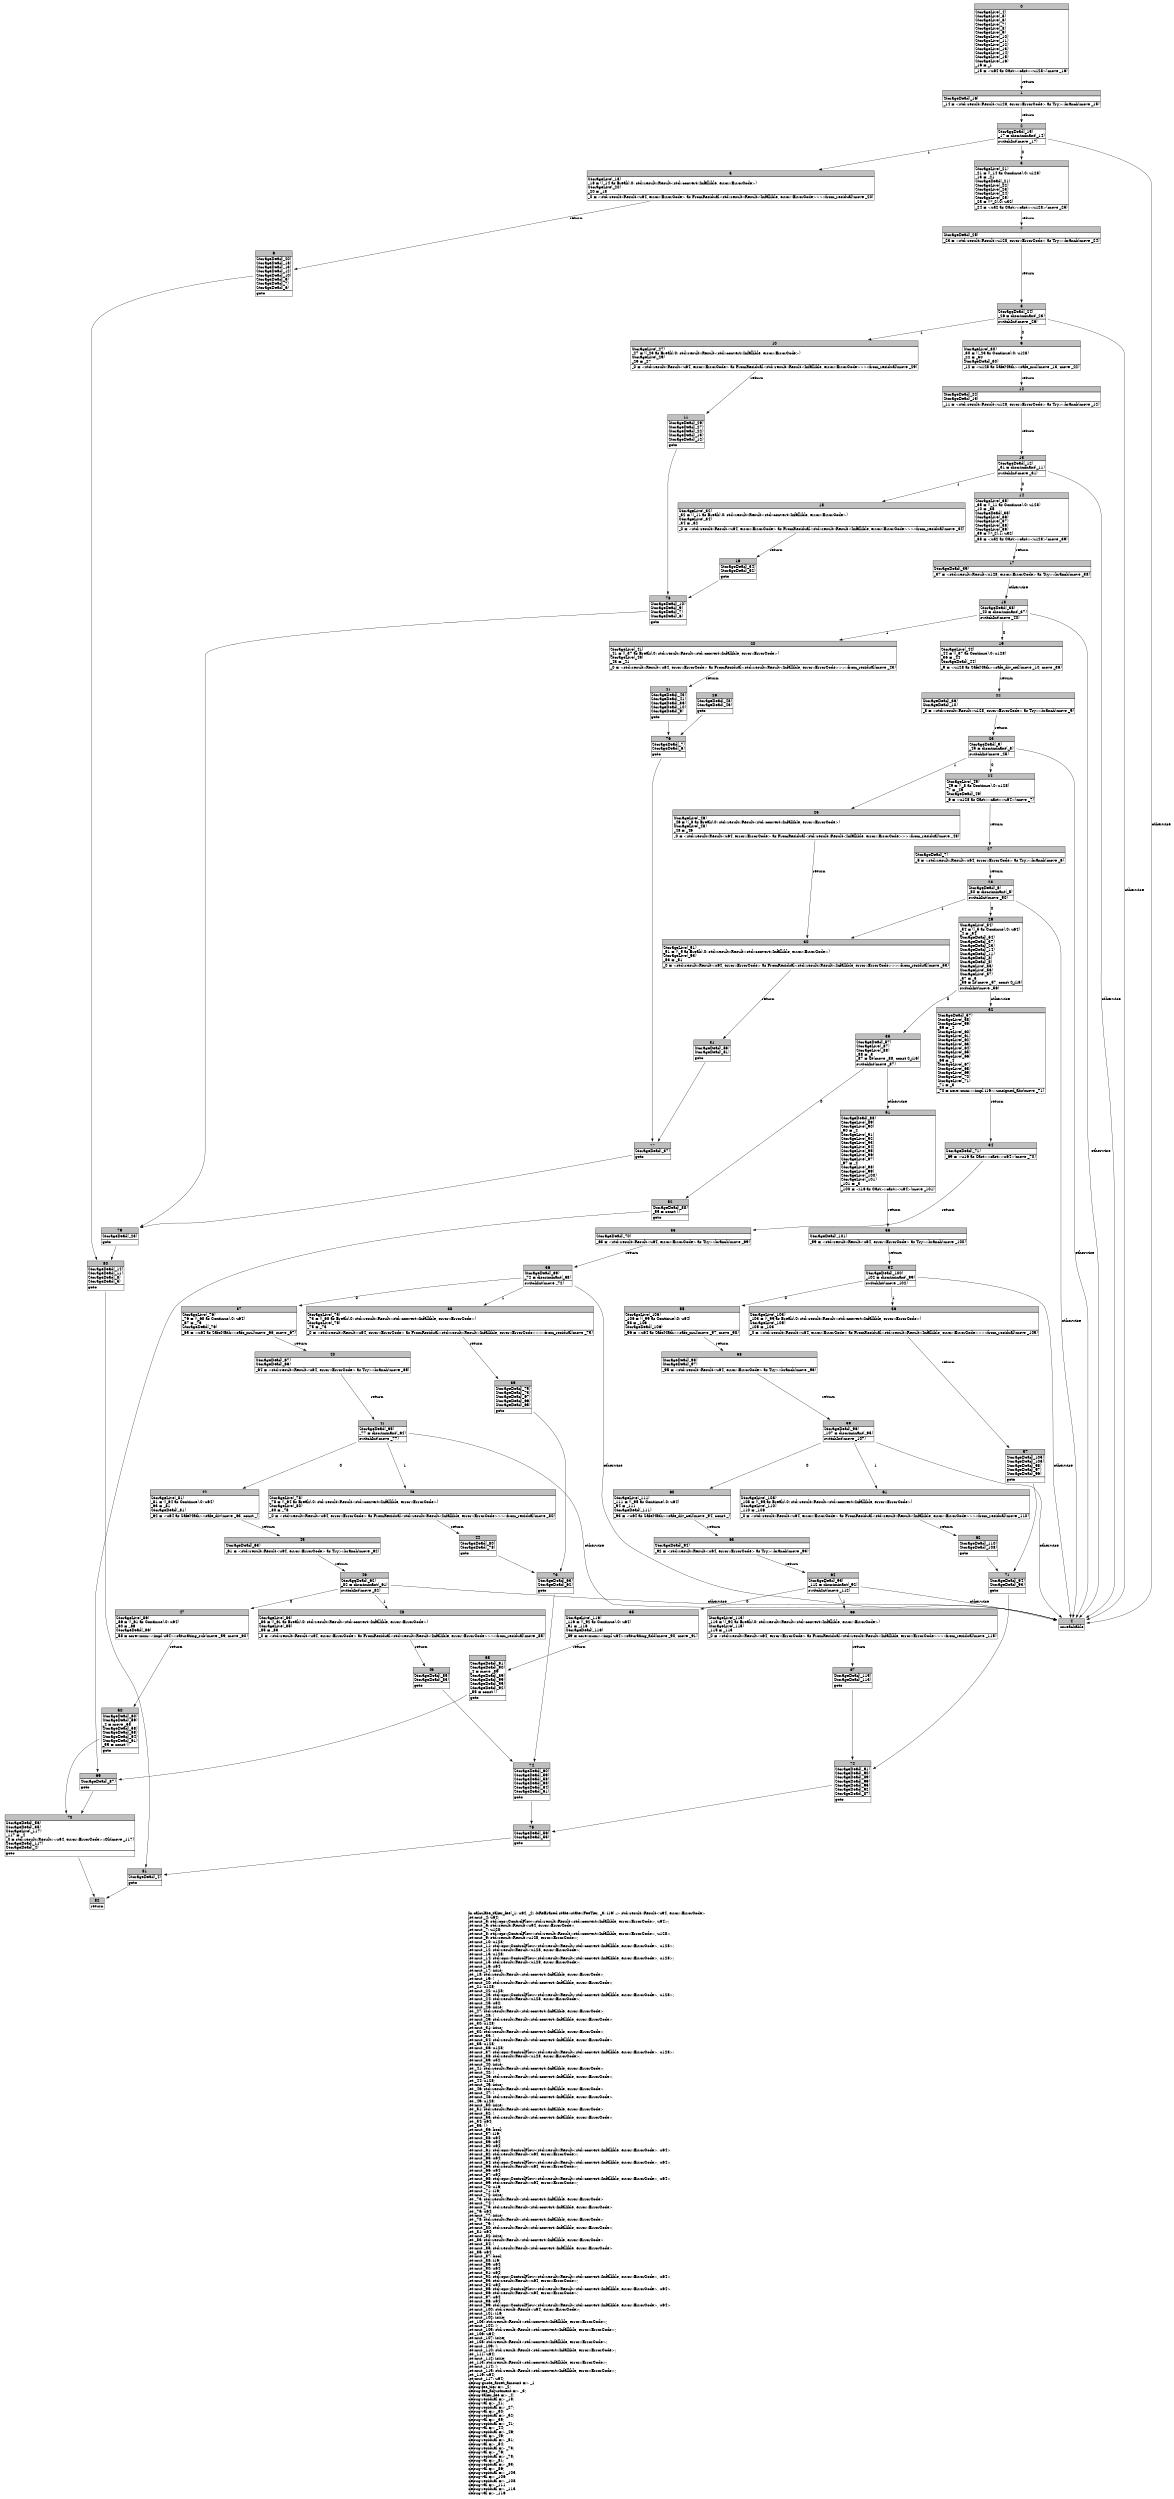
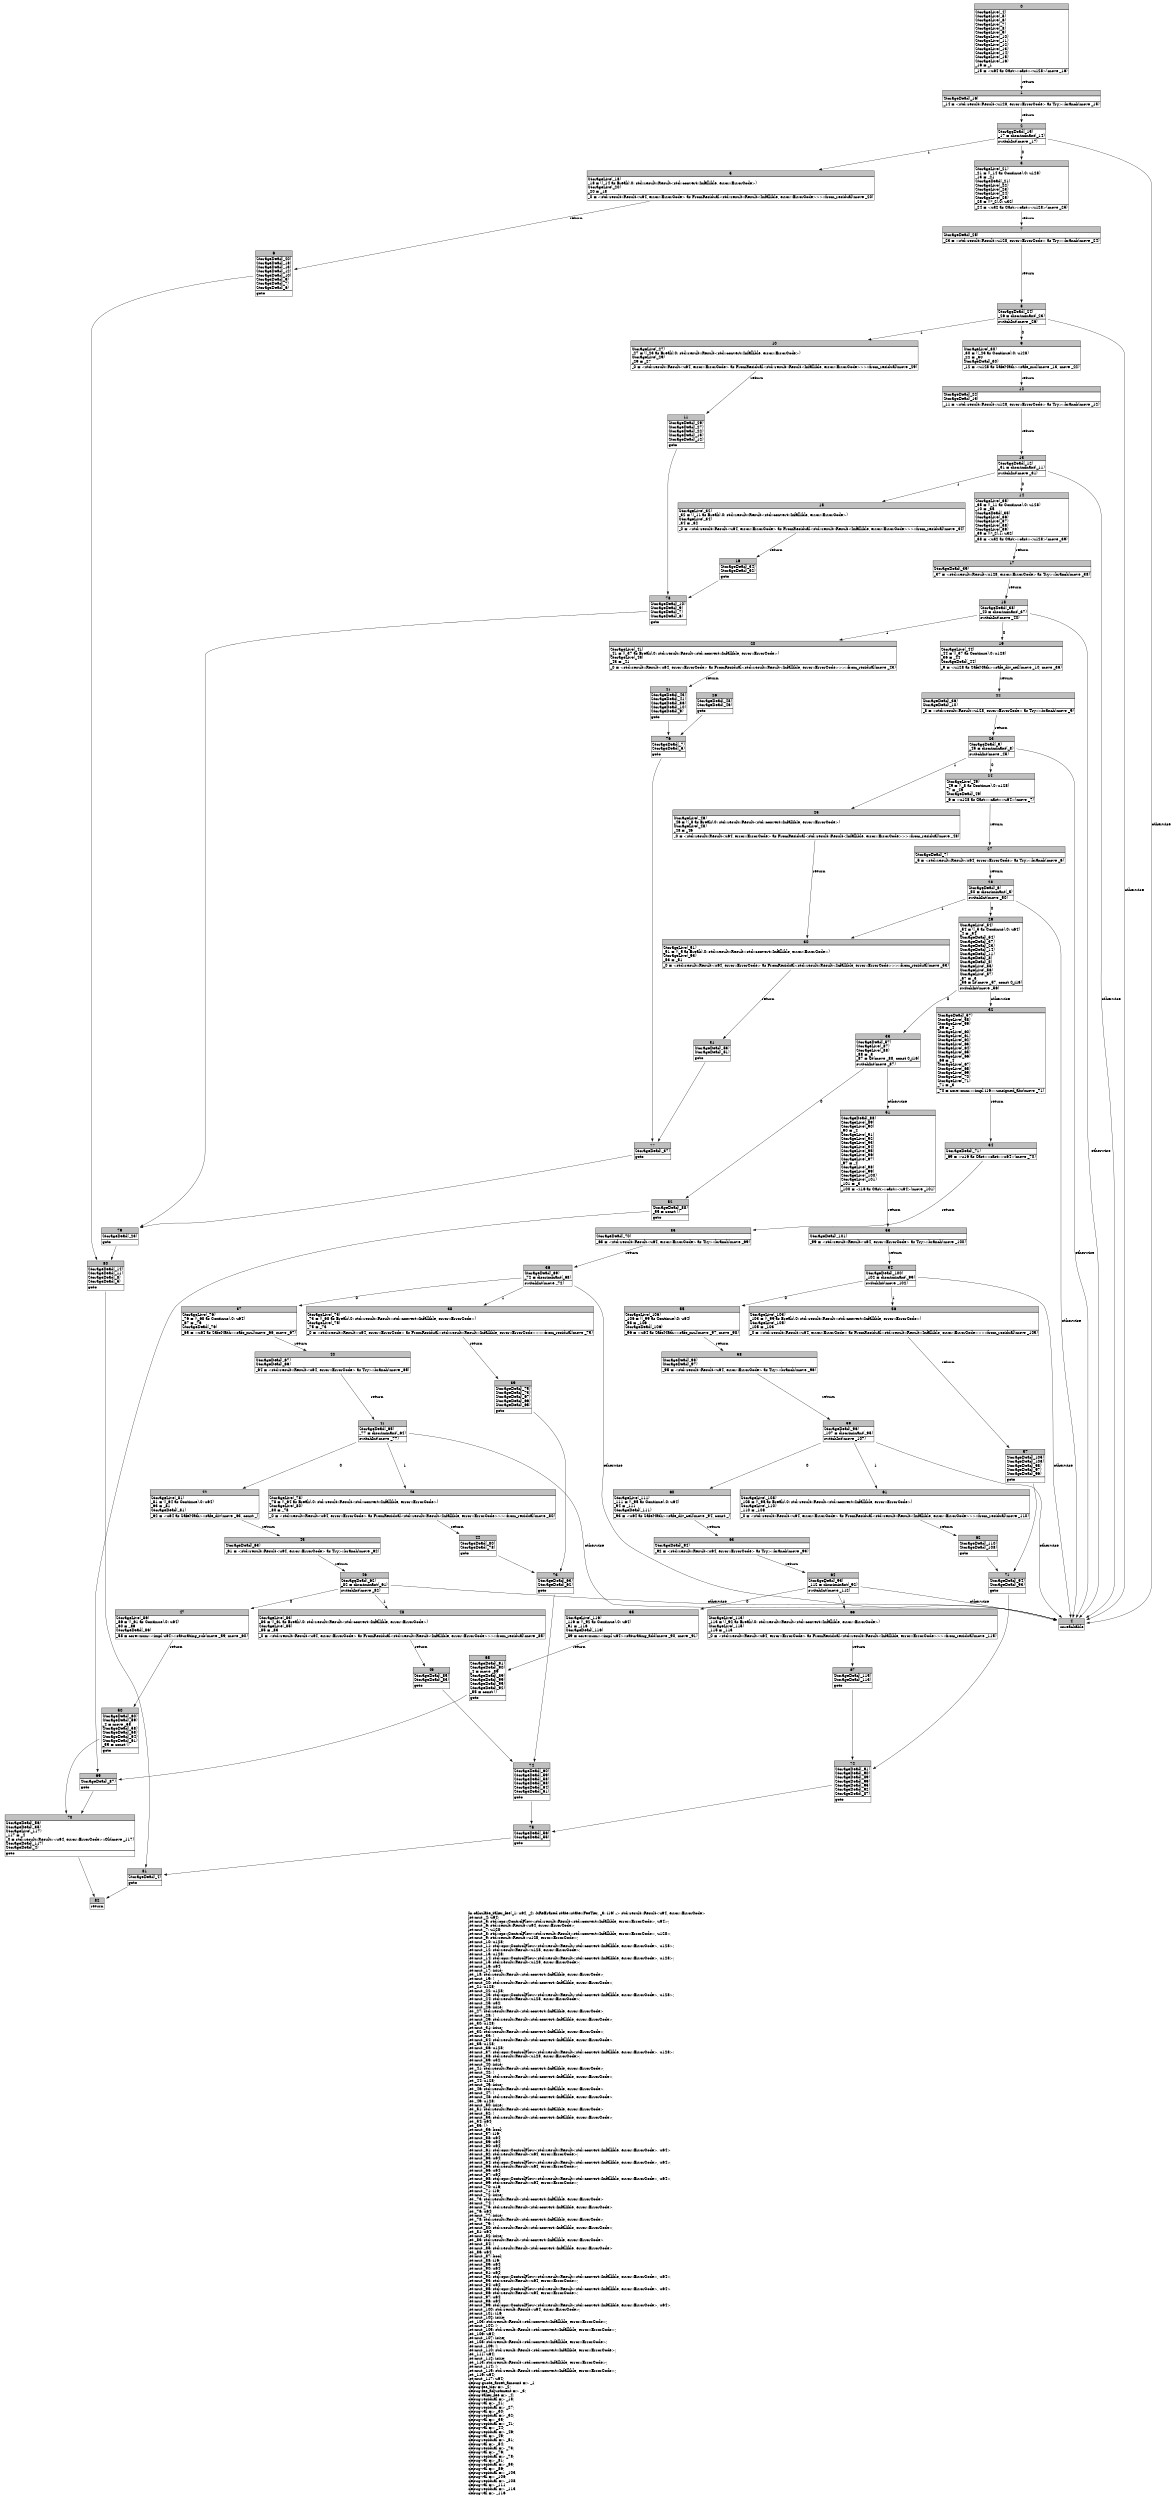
(1018, 588) -> (1015, 588)
